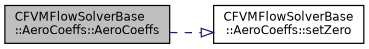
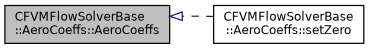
(186, 33) -> (198, 16)
